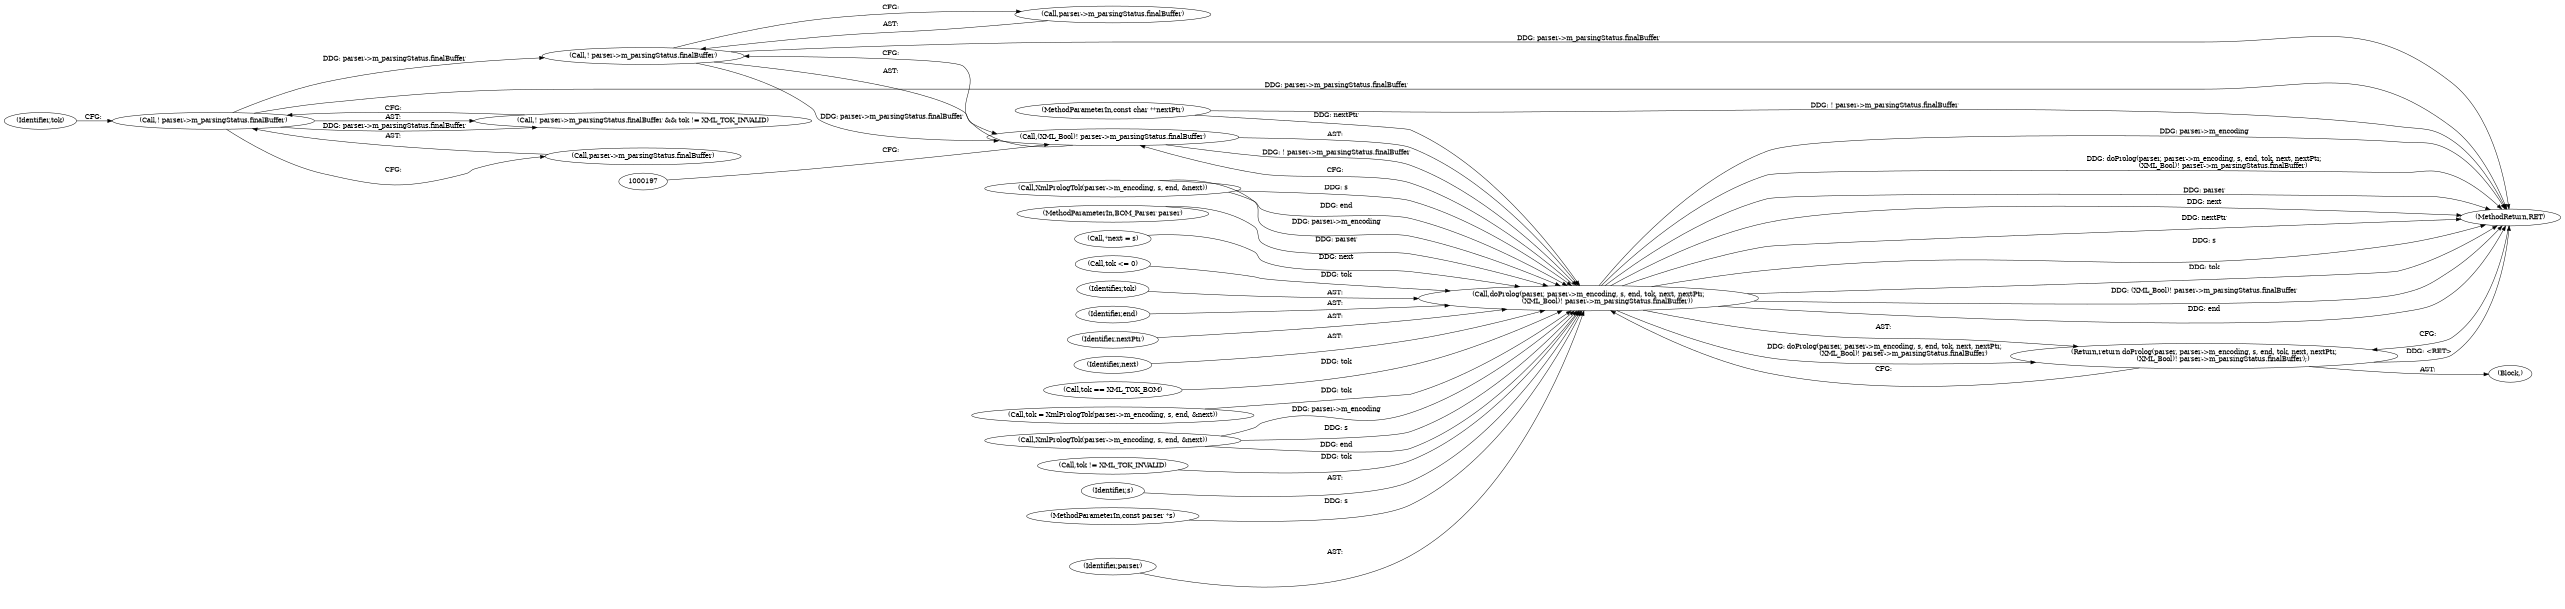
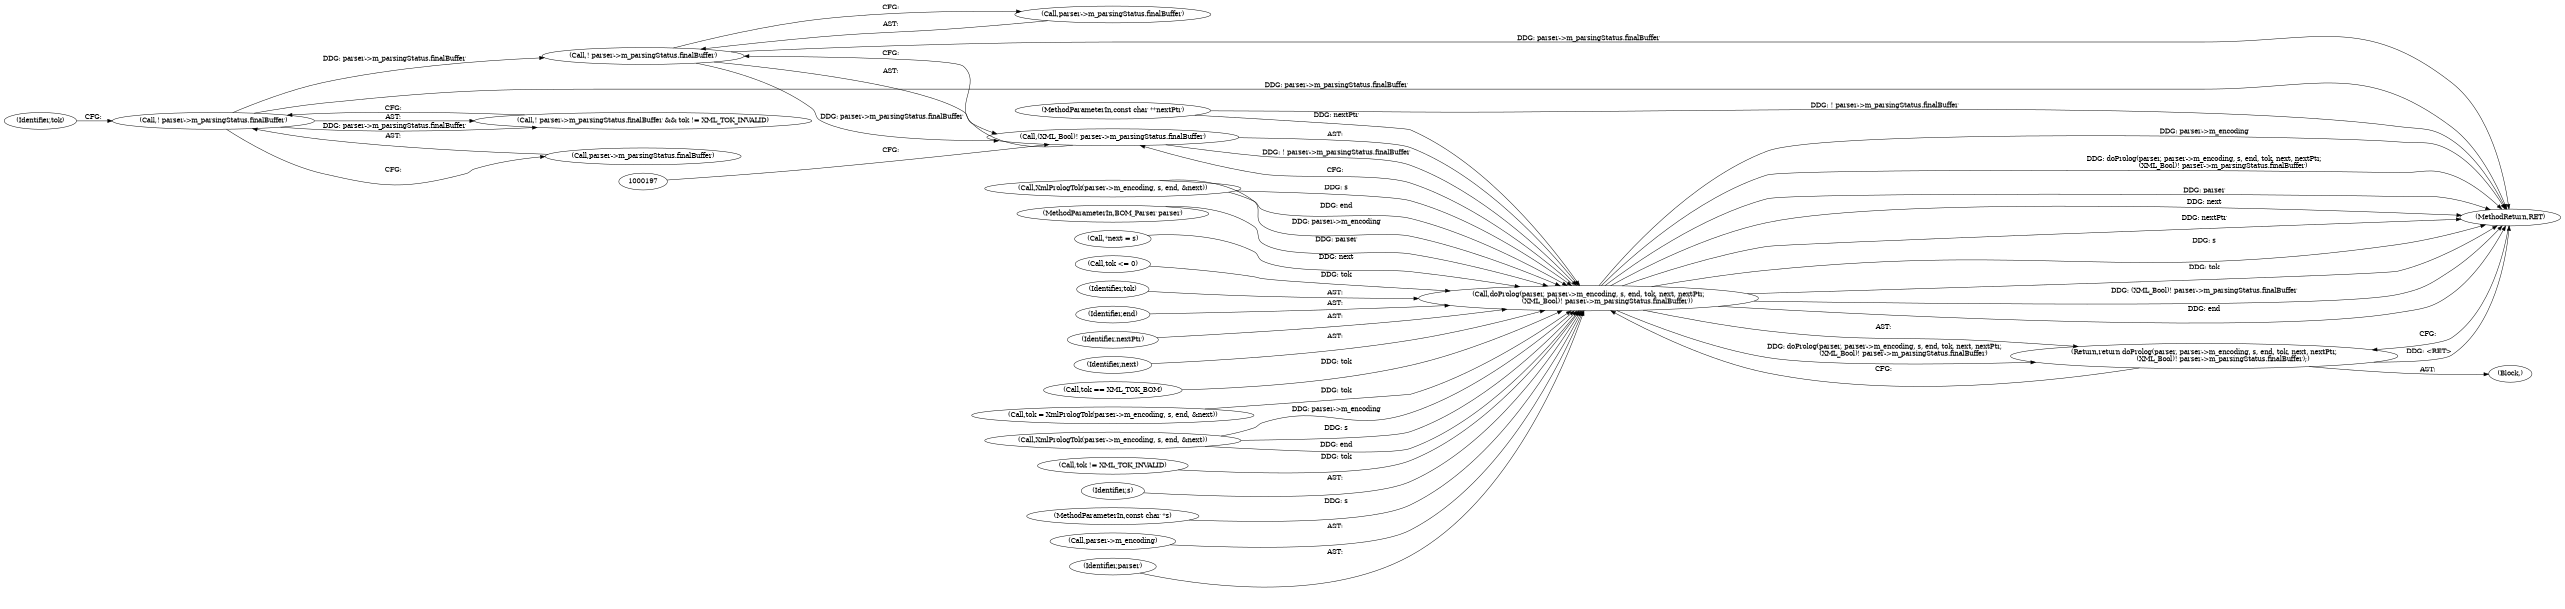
(1113, 516) -> (1113, 516)
none -> (1113, 541)
